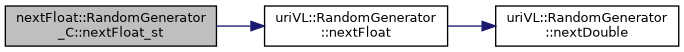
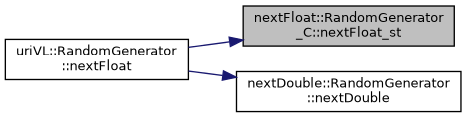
(234, 26) -> (209, 45)
(587, 26) -> (349, 92)
